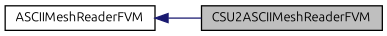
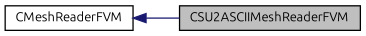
(80, 18) -> (69, 18)
